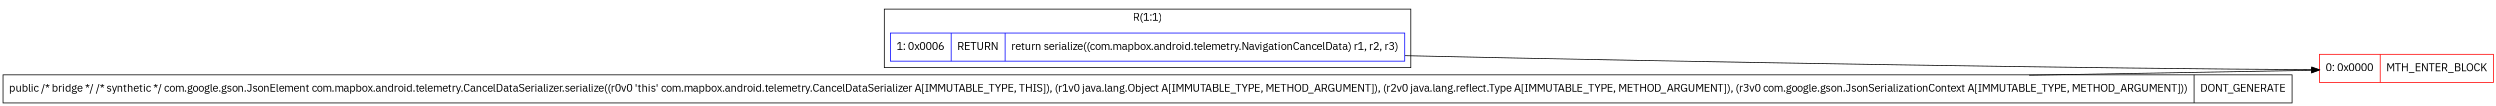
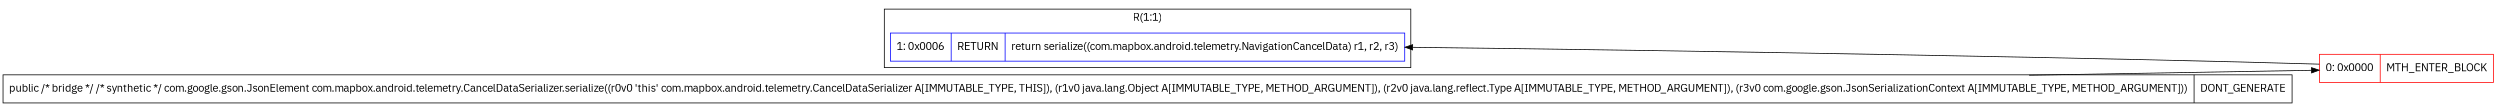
(1858, 64) -> (1866, 54)
